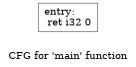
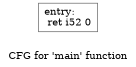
(68, 22) -> (68, 22)
